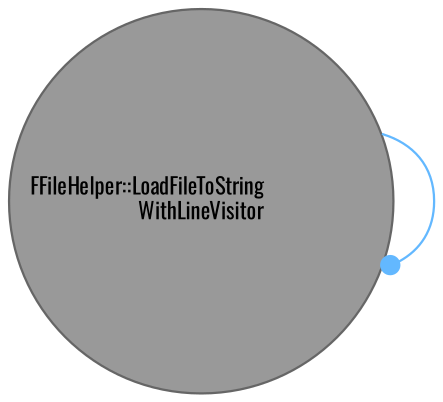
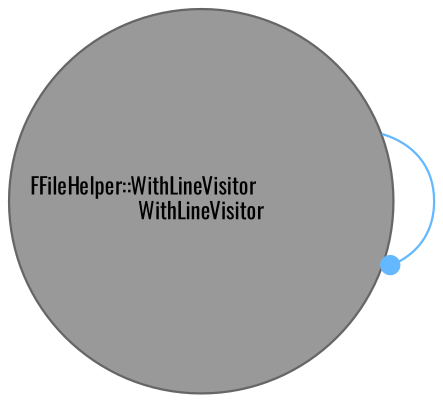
(201, 201) -> (201, 201)
